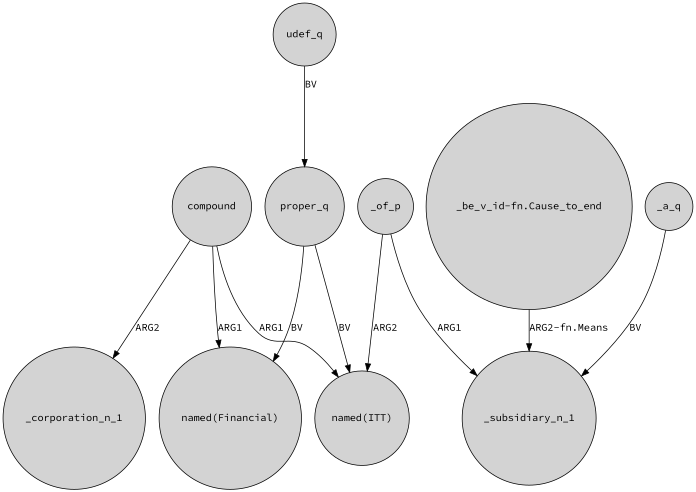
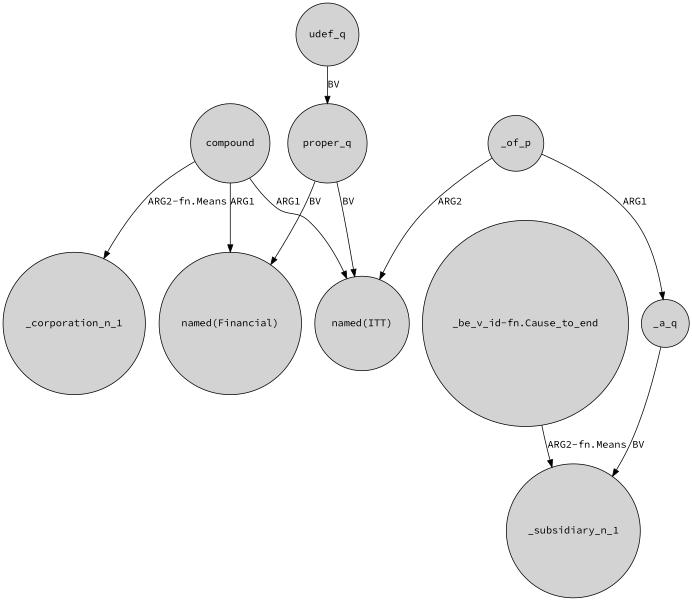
(419, 309) -> (622, 206)
(148, 328) -> (188, 202)
